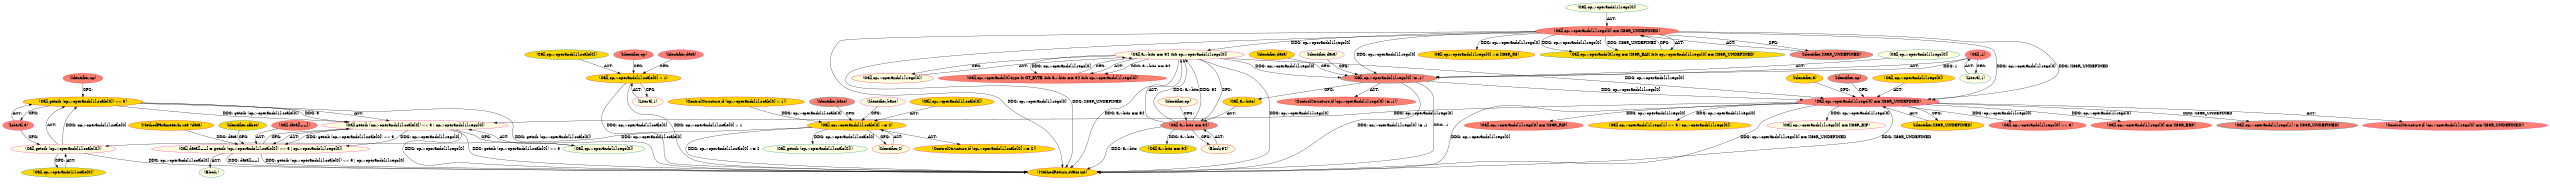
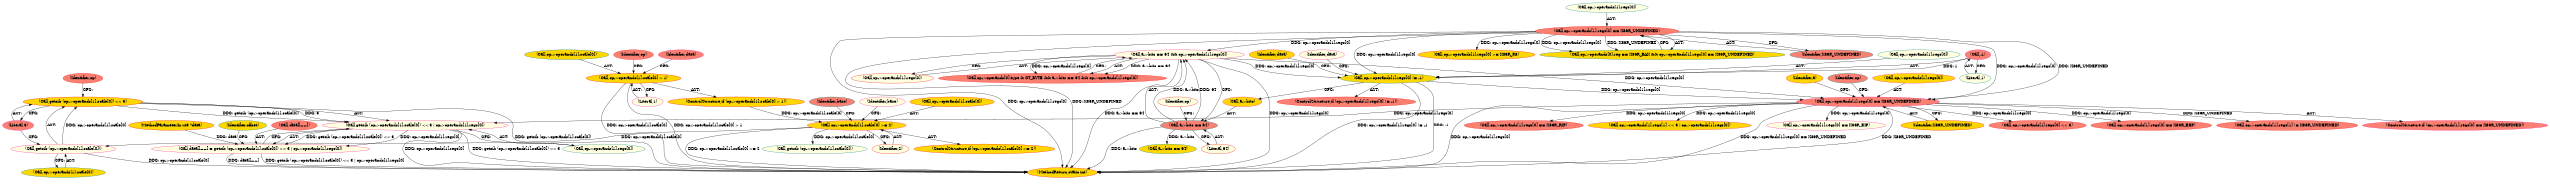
(1389, 78) -> (1389, 78)
none -> (683, 90)
(2287, 125) -> (2287, 125)
(984, 149) -> (984, 149)
(1218, 149) -> (1218, 149)
(212, 173) -> none
